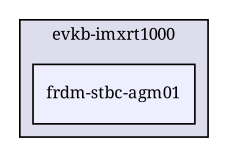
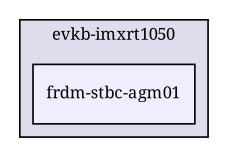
(114, 36) -> (114, 36)
